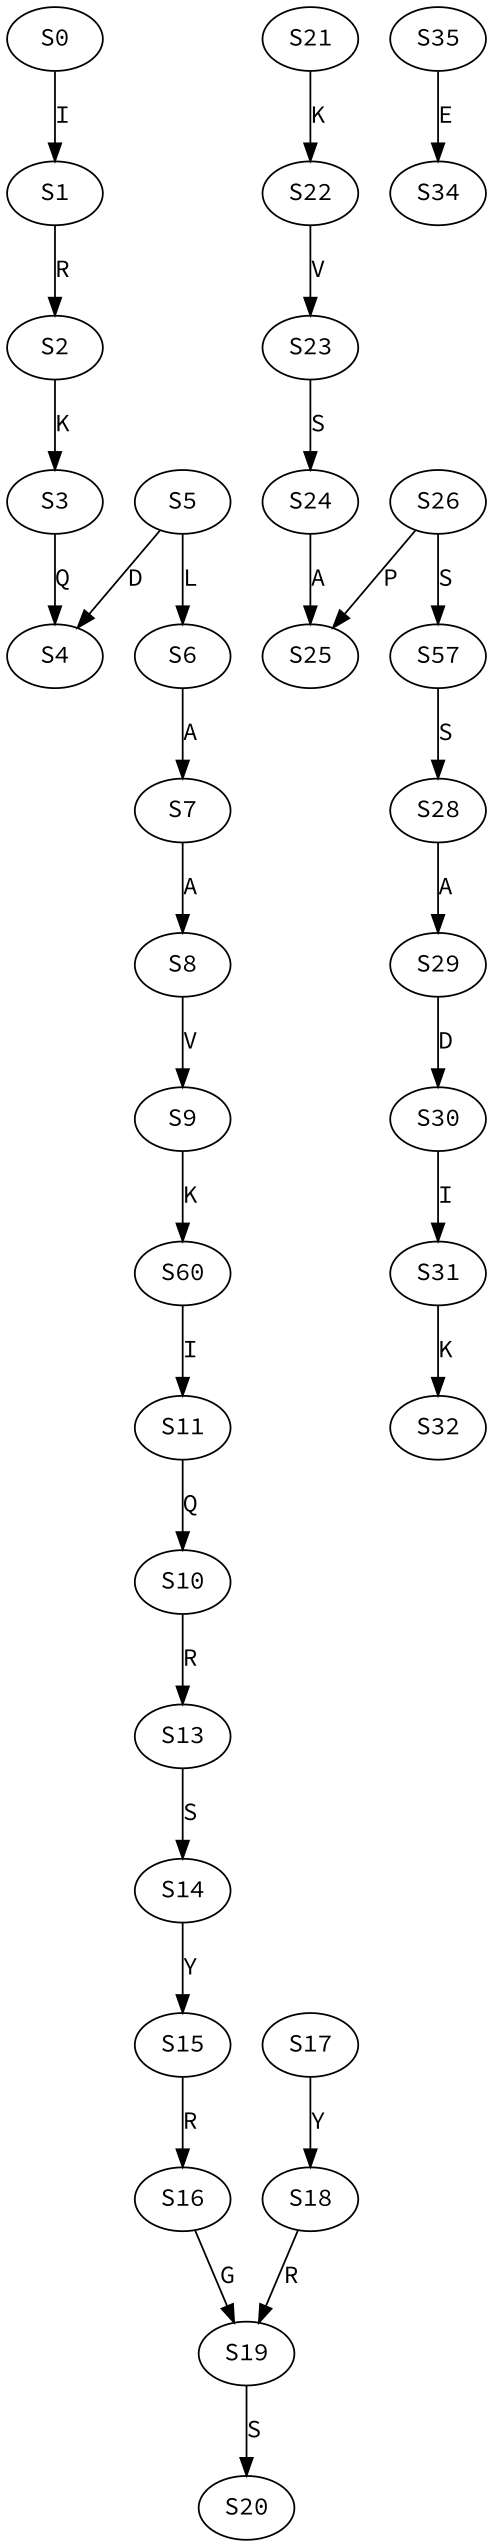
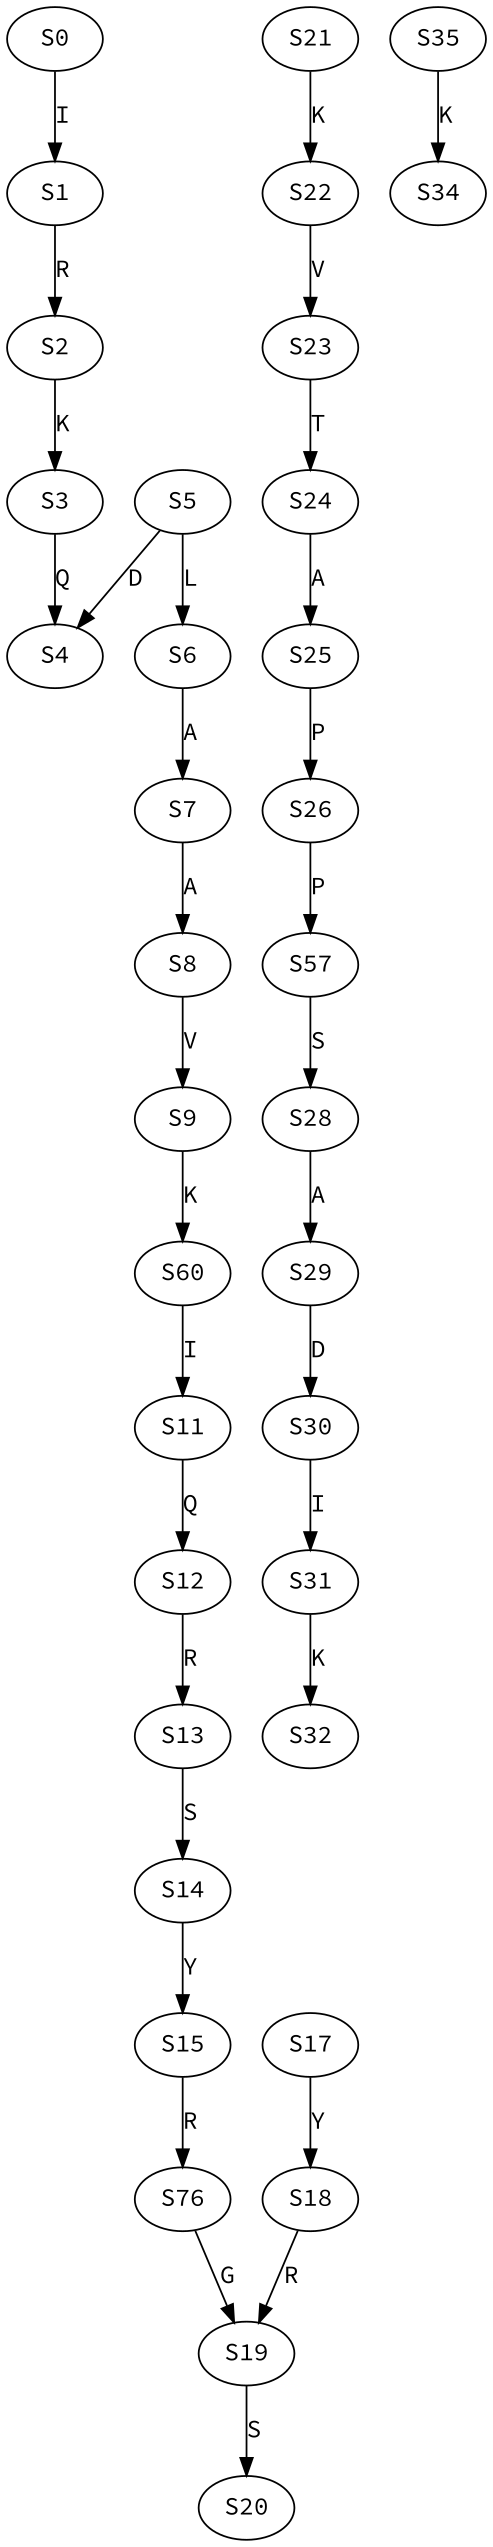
(446, 116) -> (446, 116)
(318, 425) -> (318, 425)
(380, 572) -> (310, 725)
(446, 579) -> (318, 888)
(183, 1582) -> (183, 1582)
(183, 2199) -> (183, 2199)
